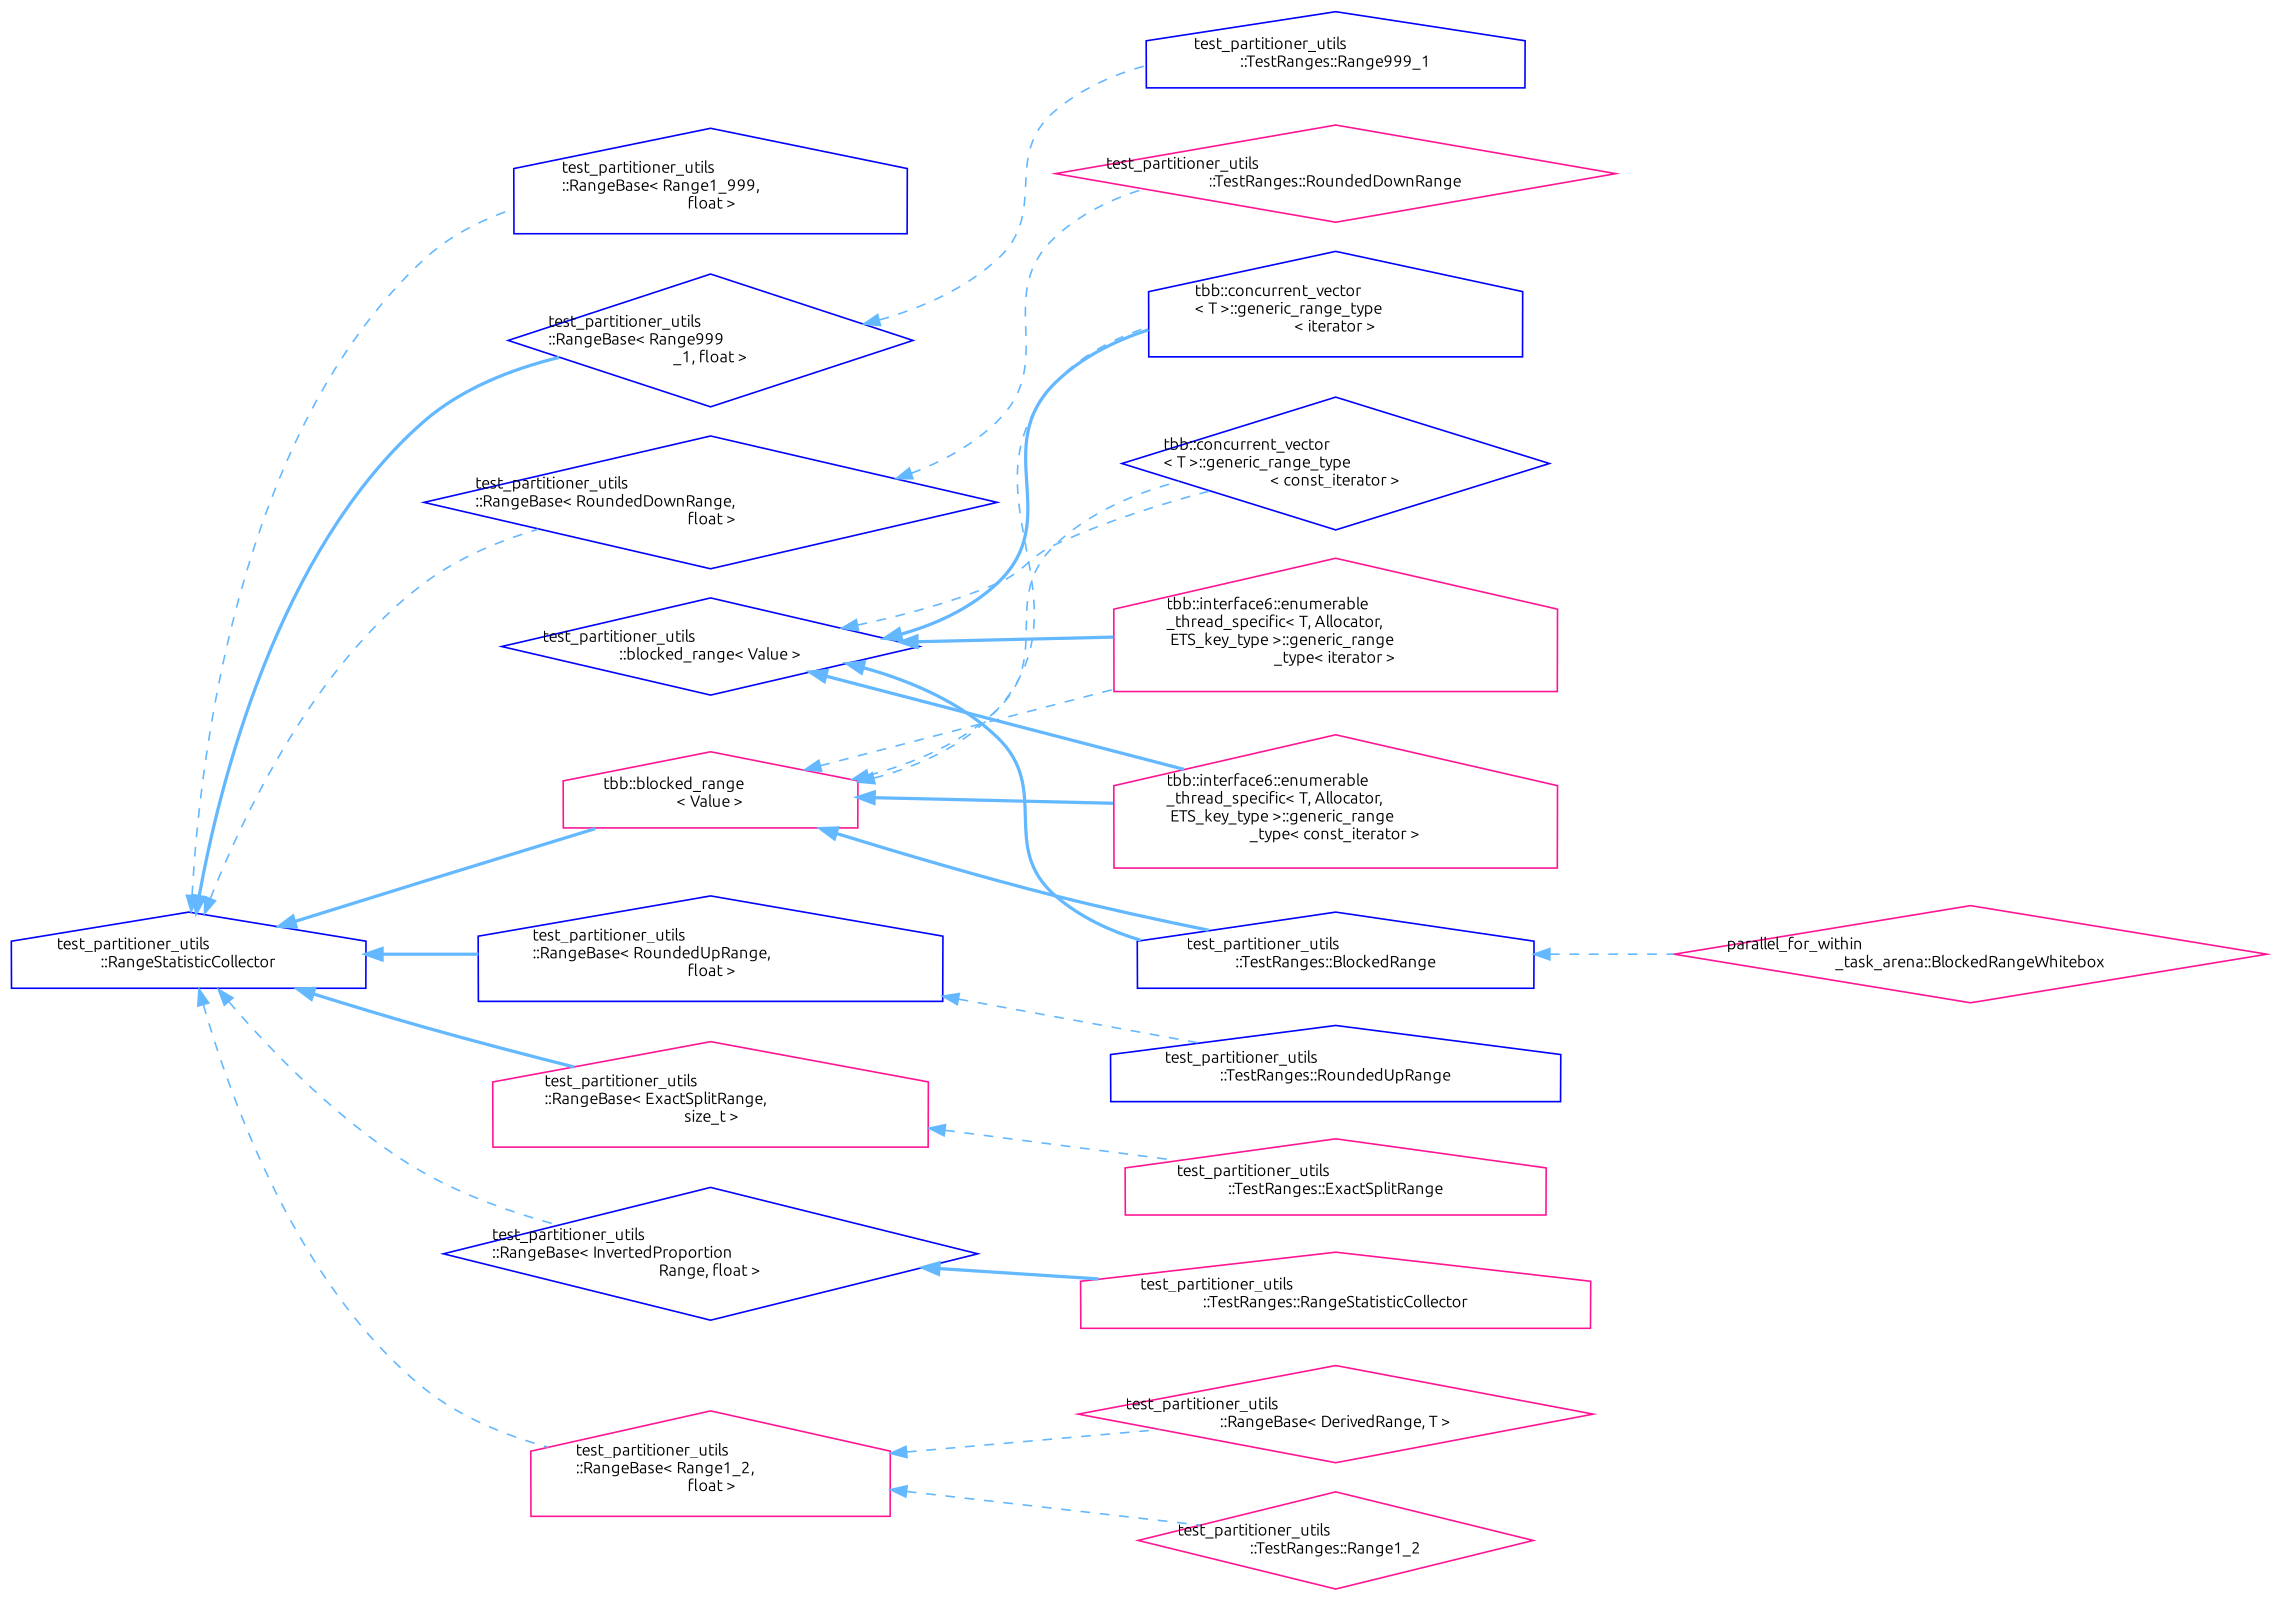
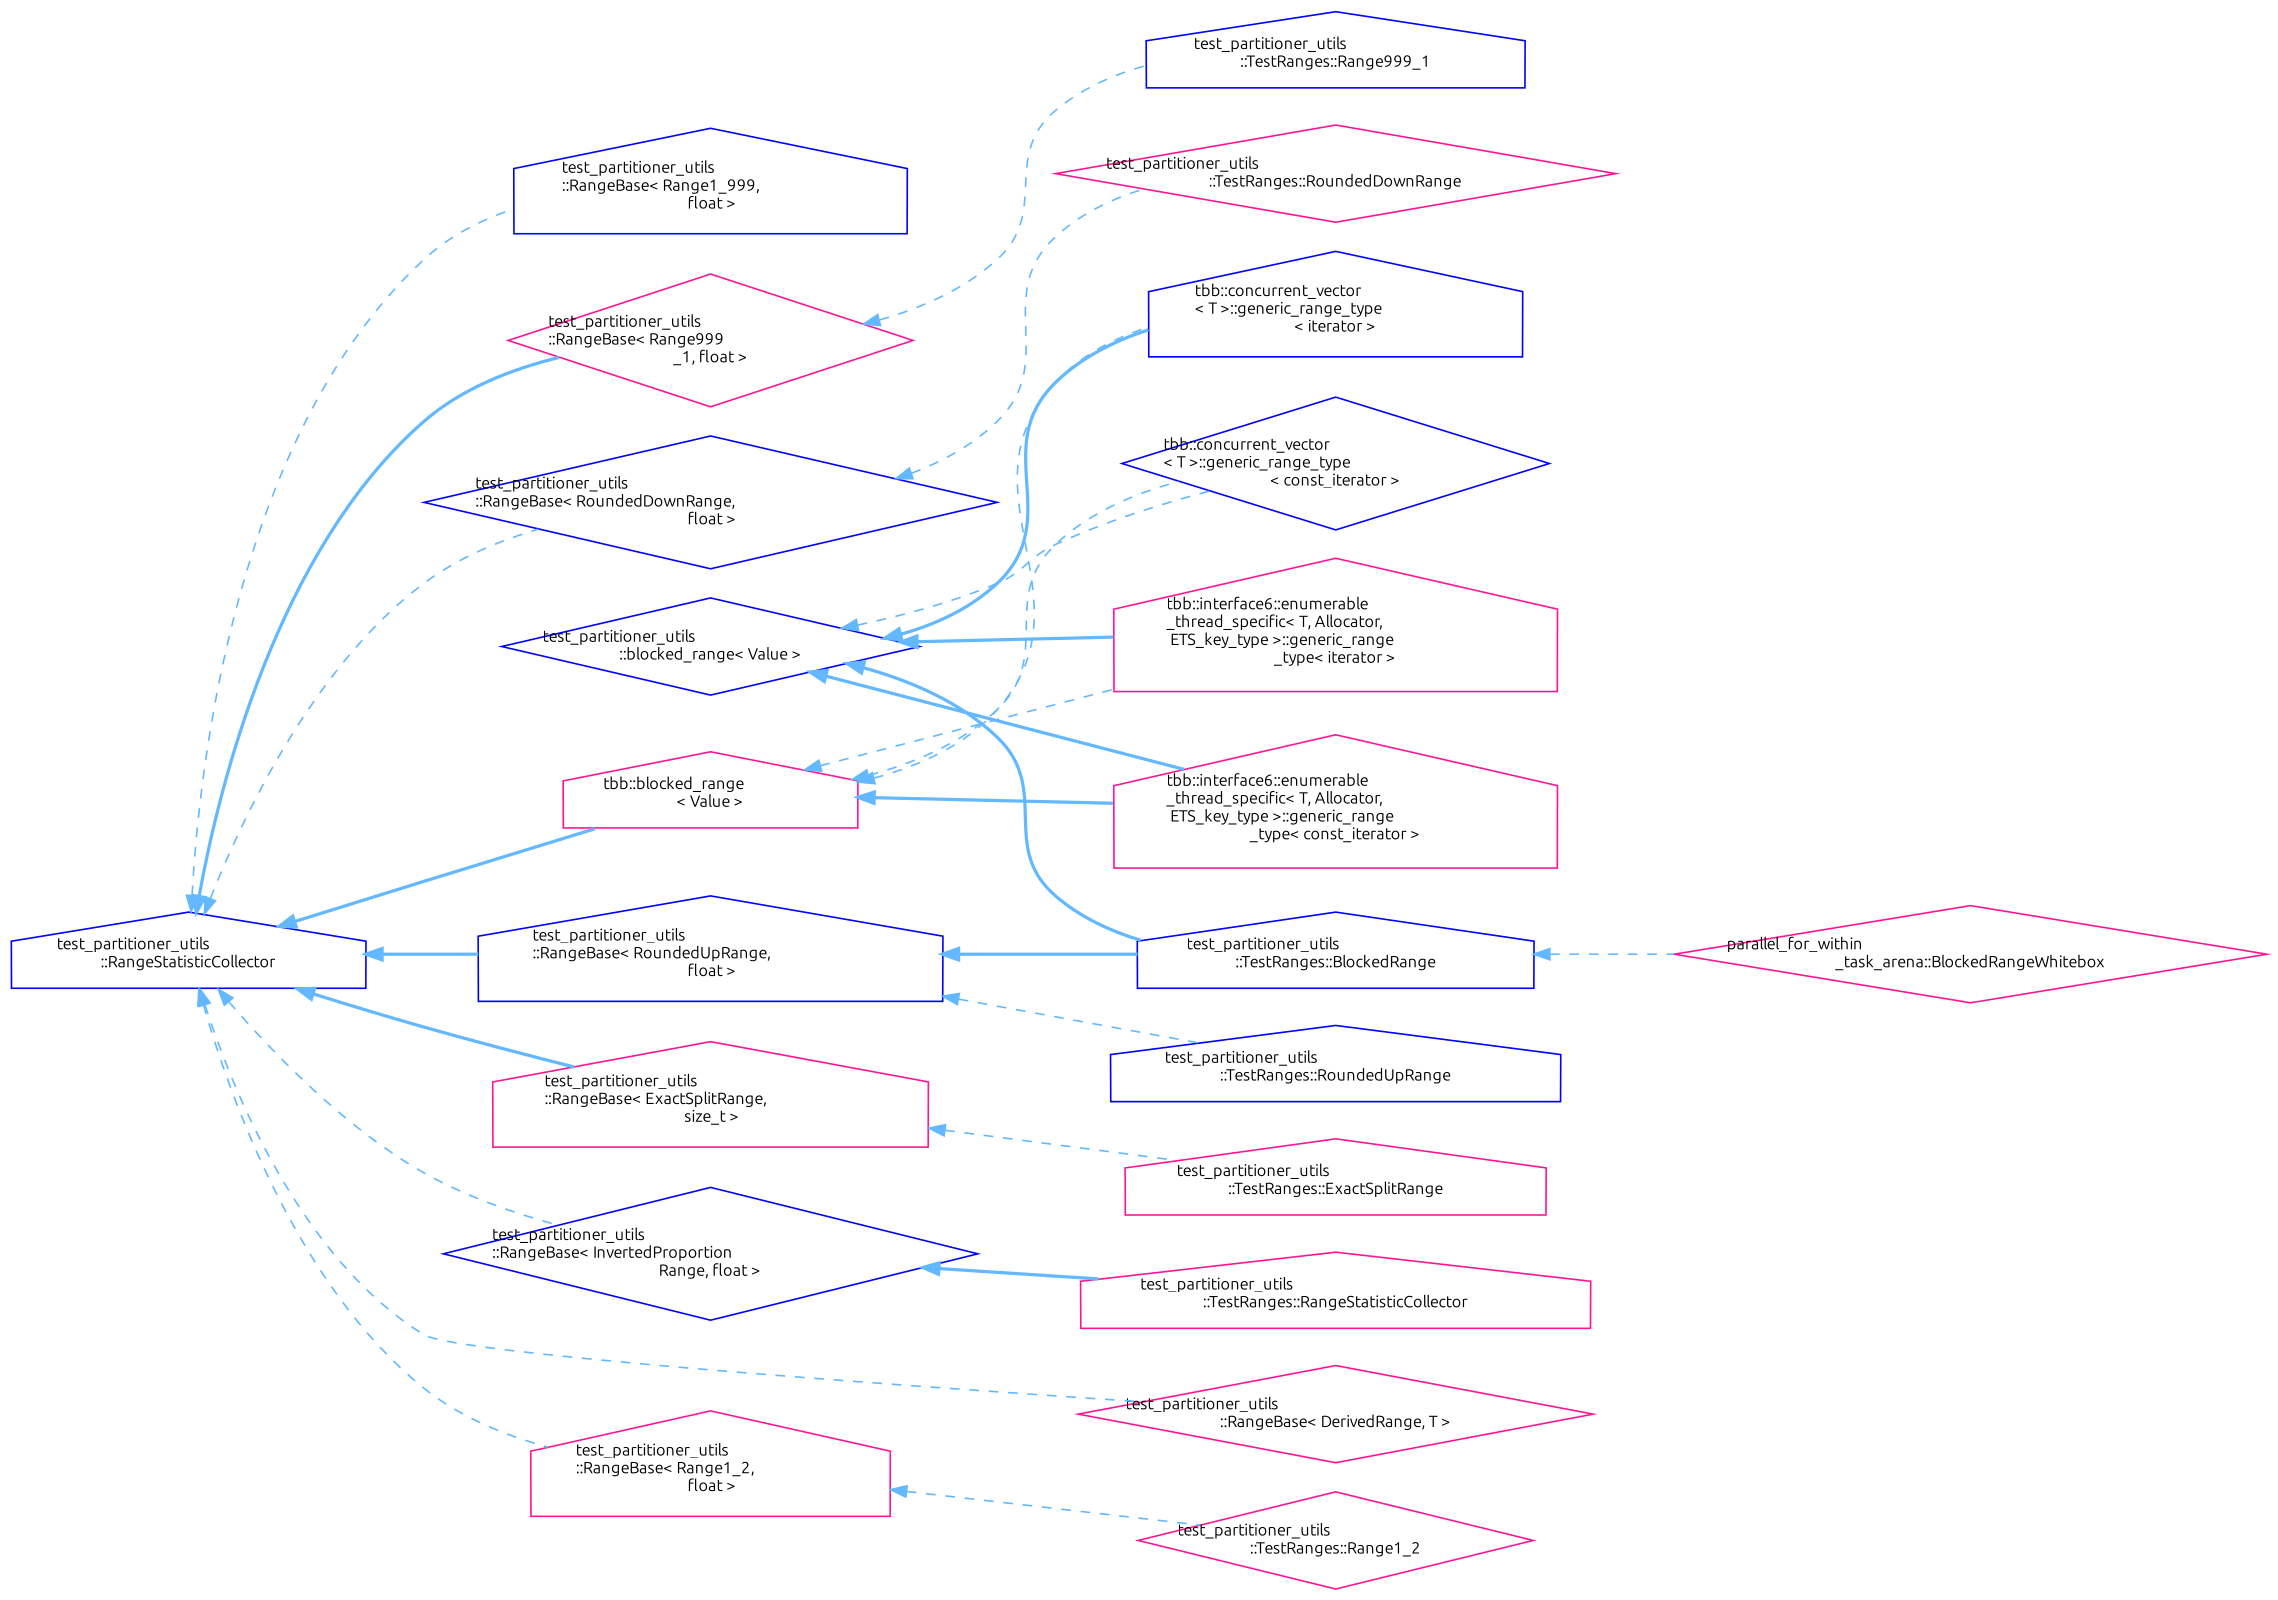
(711, 340) -> (711, 340)
(1021, 887) -> (1048, 954)
(1033, 1441) -> (582, 1358)
